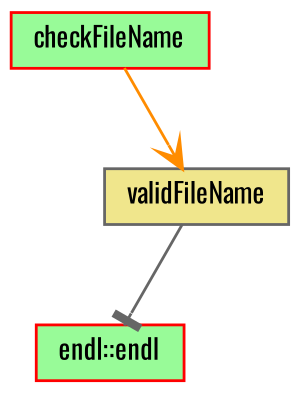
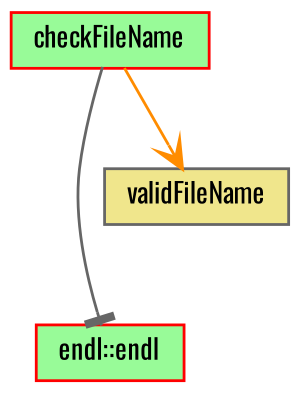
(157, 269) -> (78, 189)
